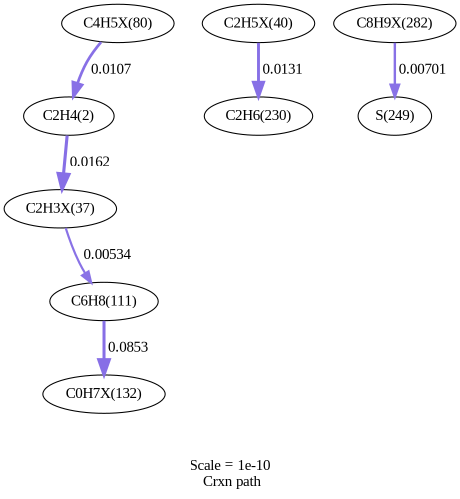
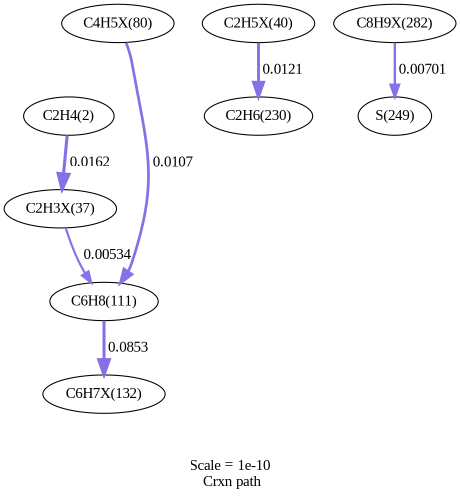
(87, 61) -> (148, 157)
(281, 70) -> (281, 70)
(104, 394) -> (104, 394)
